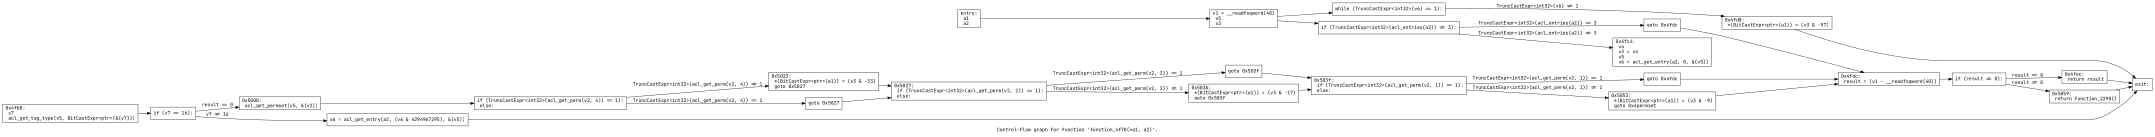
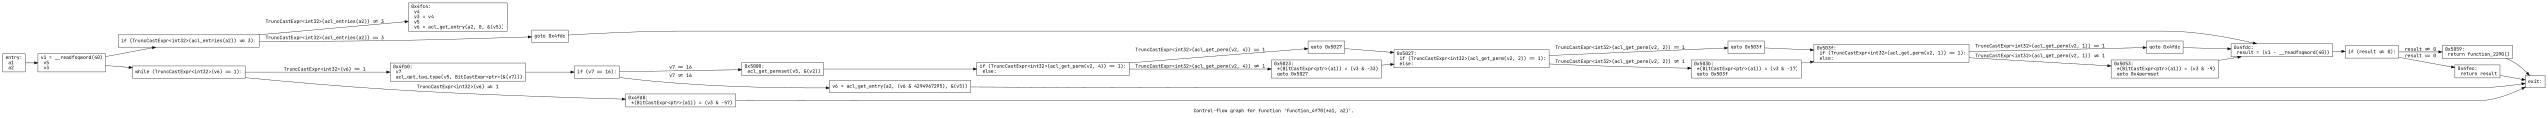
none -> (316, 72)
(217, 105) -> (681, 67)
